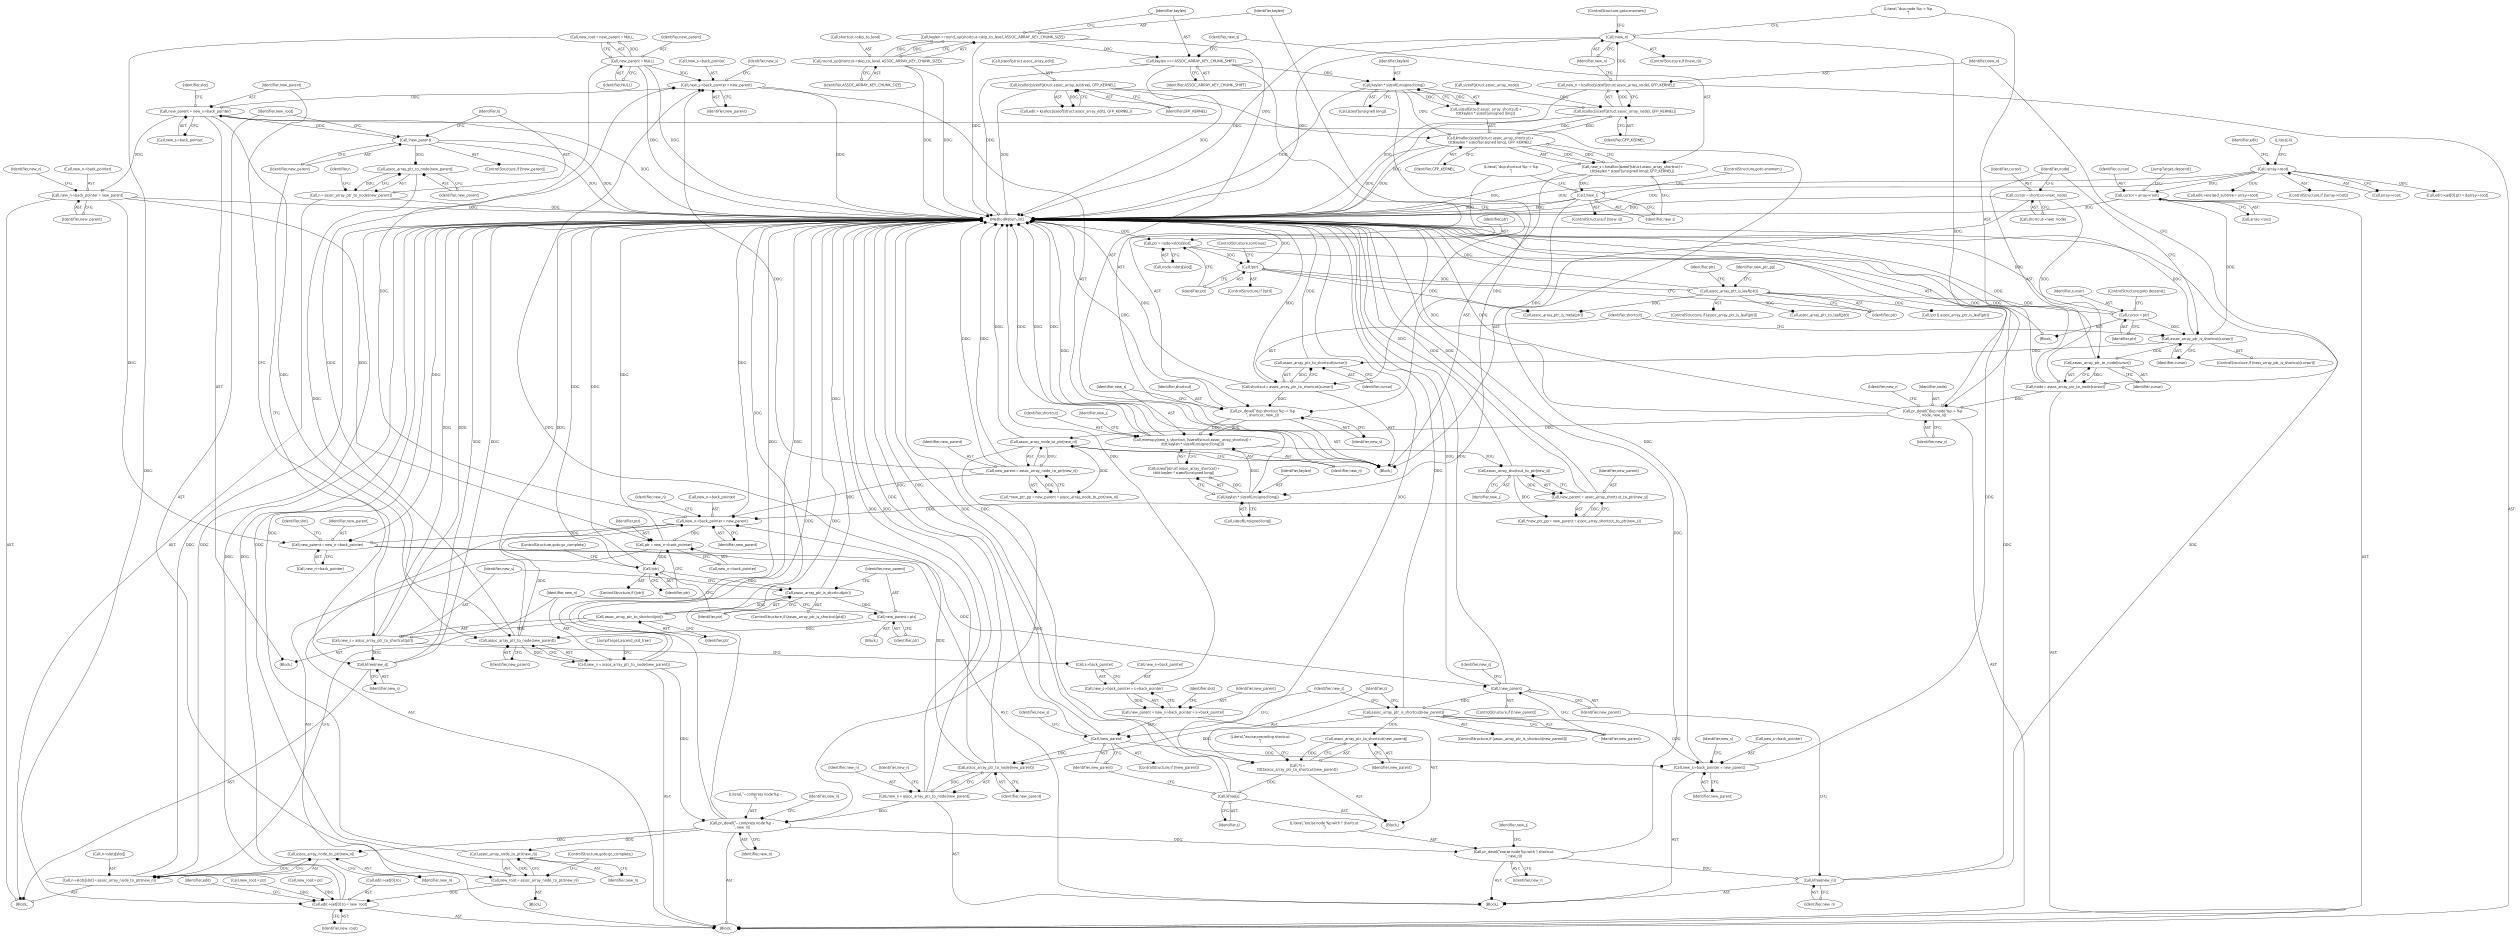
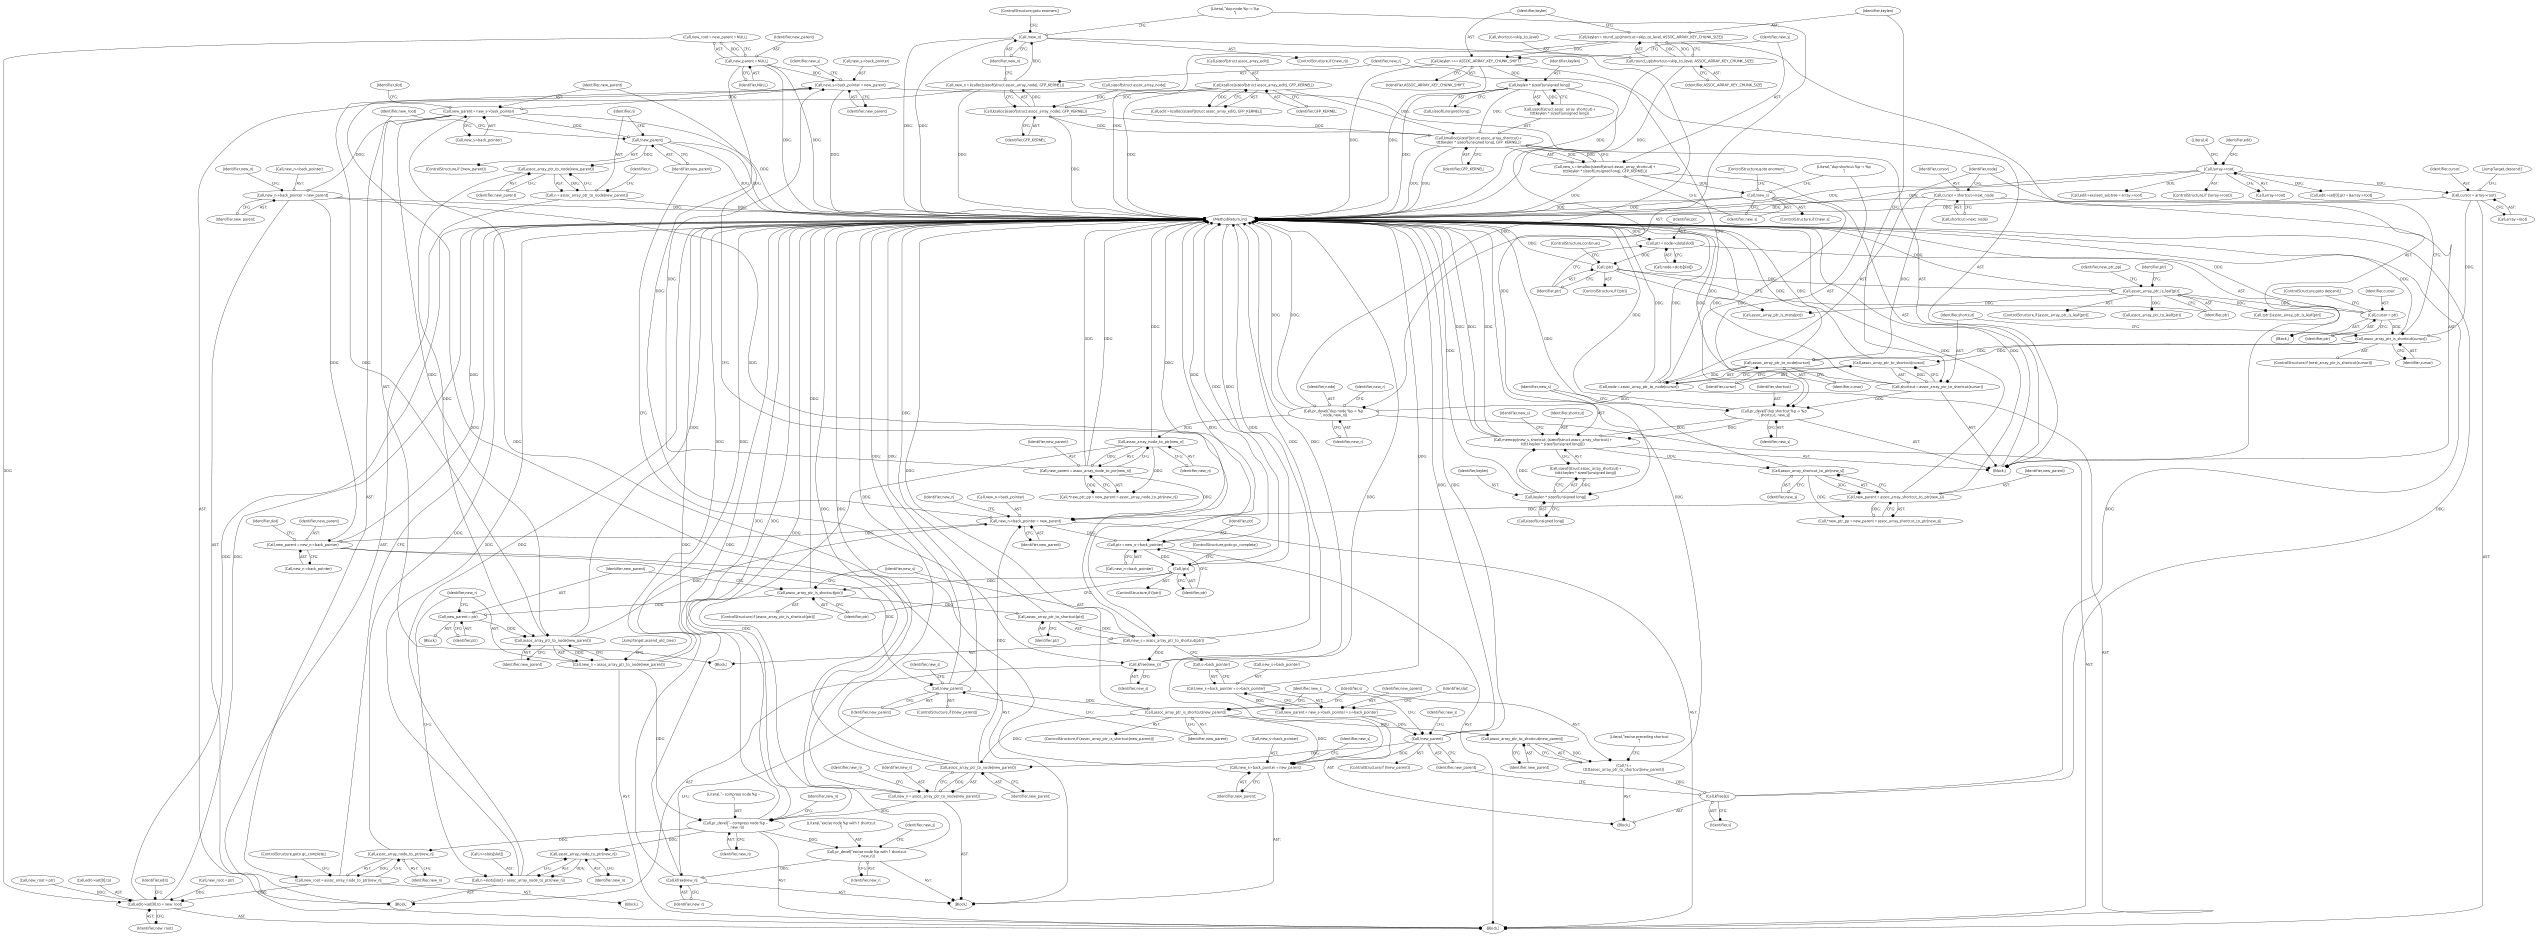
(1063, 85) -> (1263, 85)
(435, 246) -> (471, 248)
(2040, 287) -> (1895, 301)
(260, 545) -> (402, 545)
